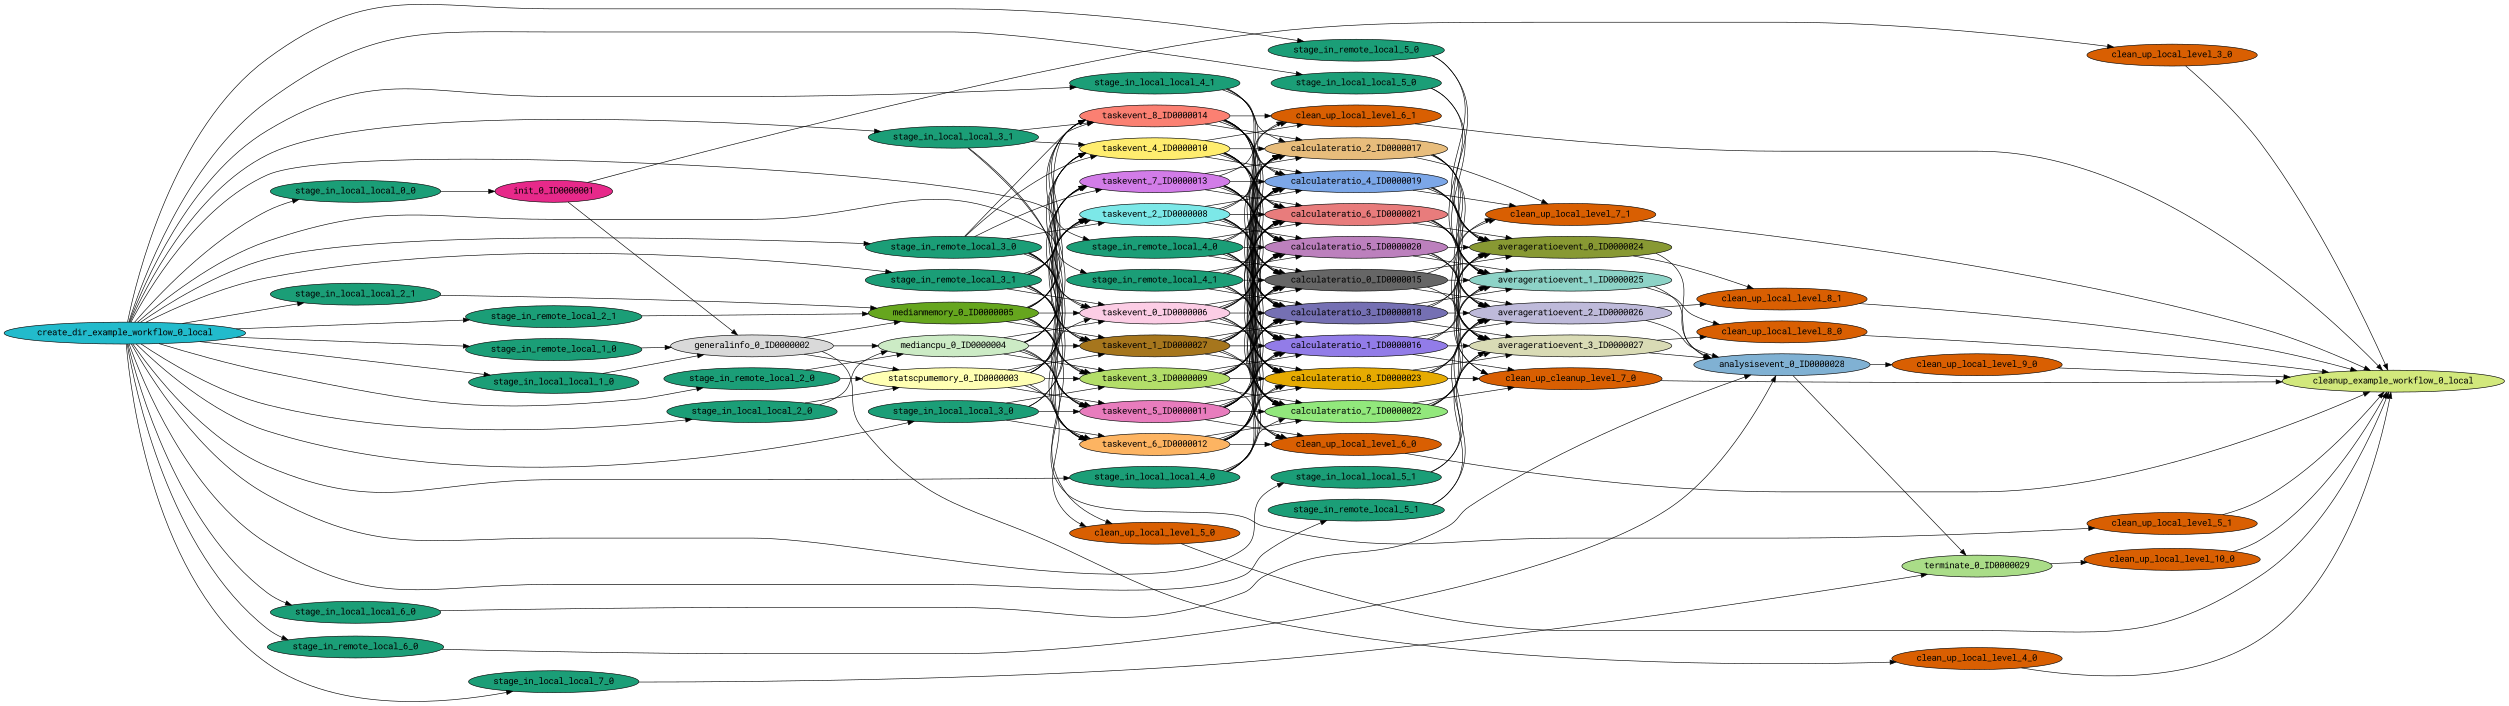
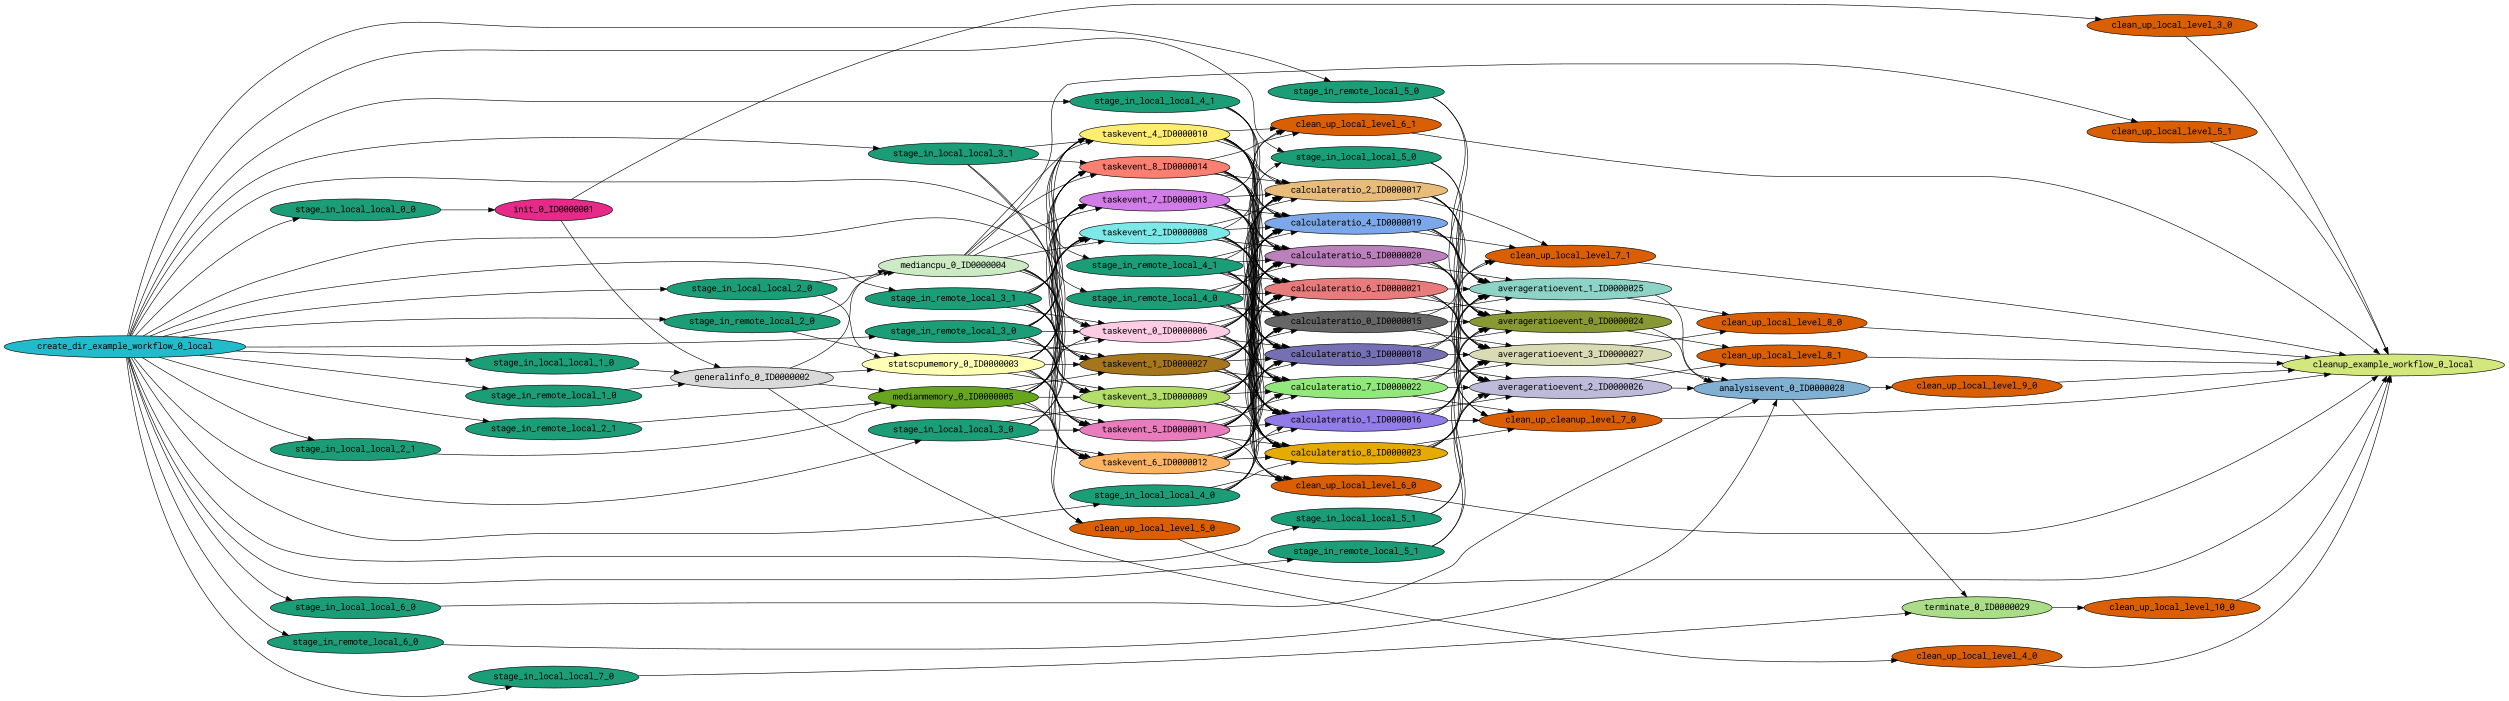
(1250, 297) -> (1255, 249)
